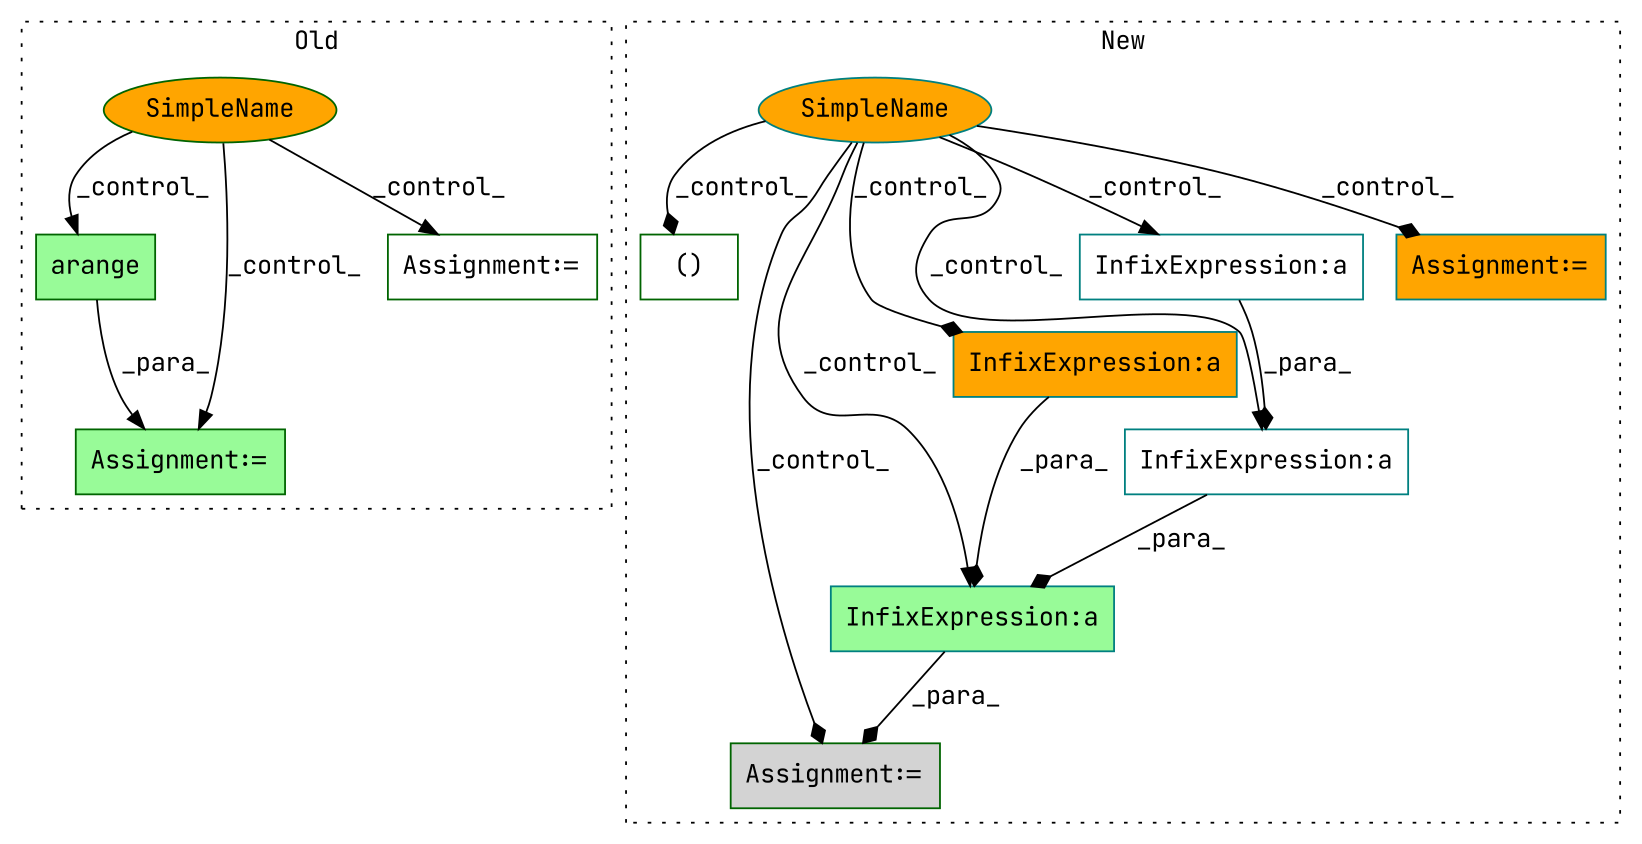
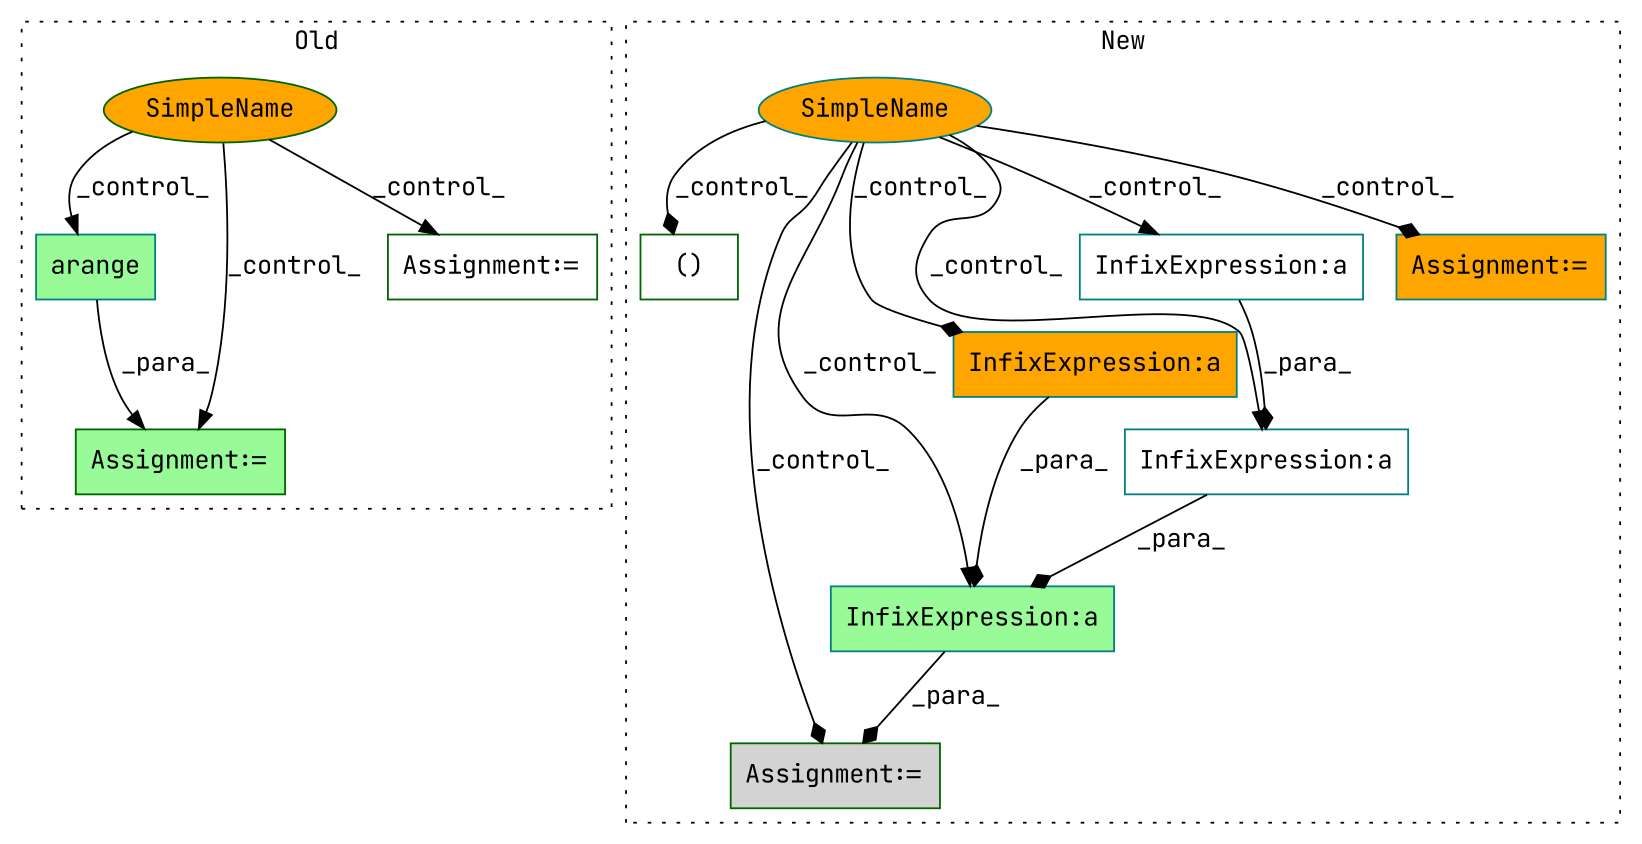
(96, 267) -> (96, 267)
